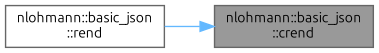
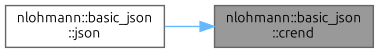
(85, 26) -> (85, 26)
